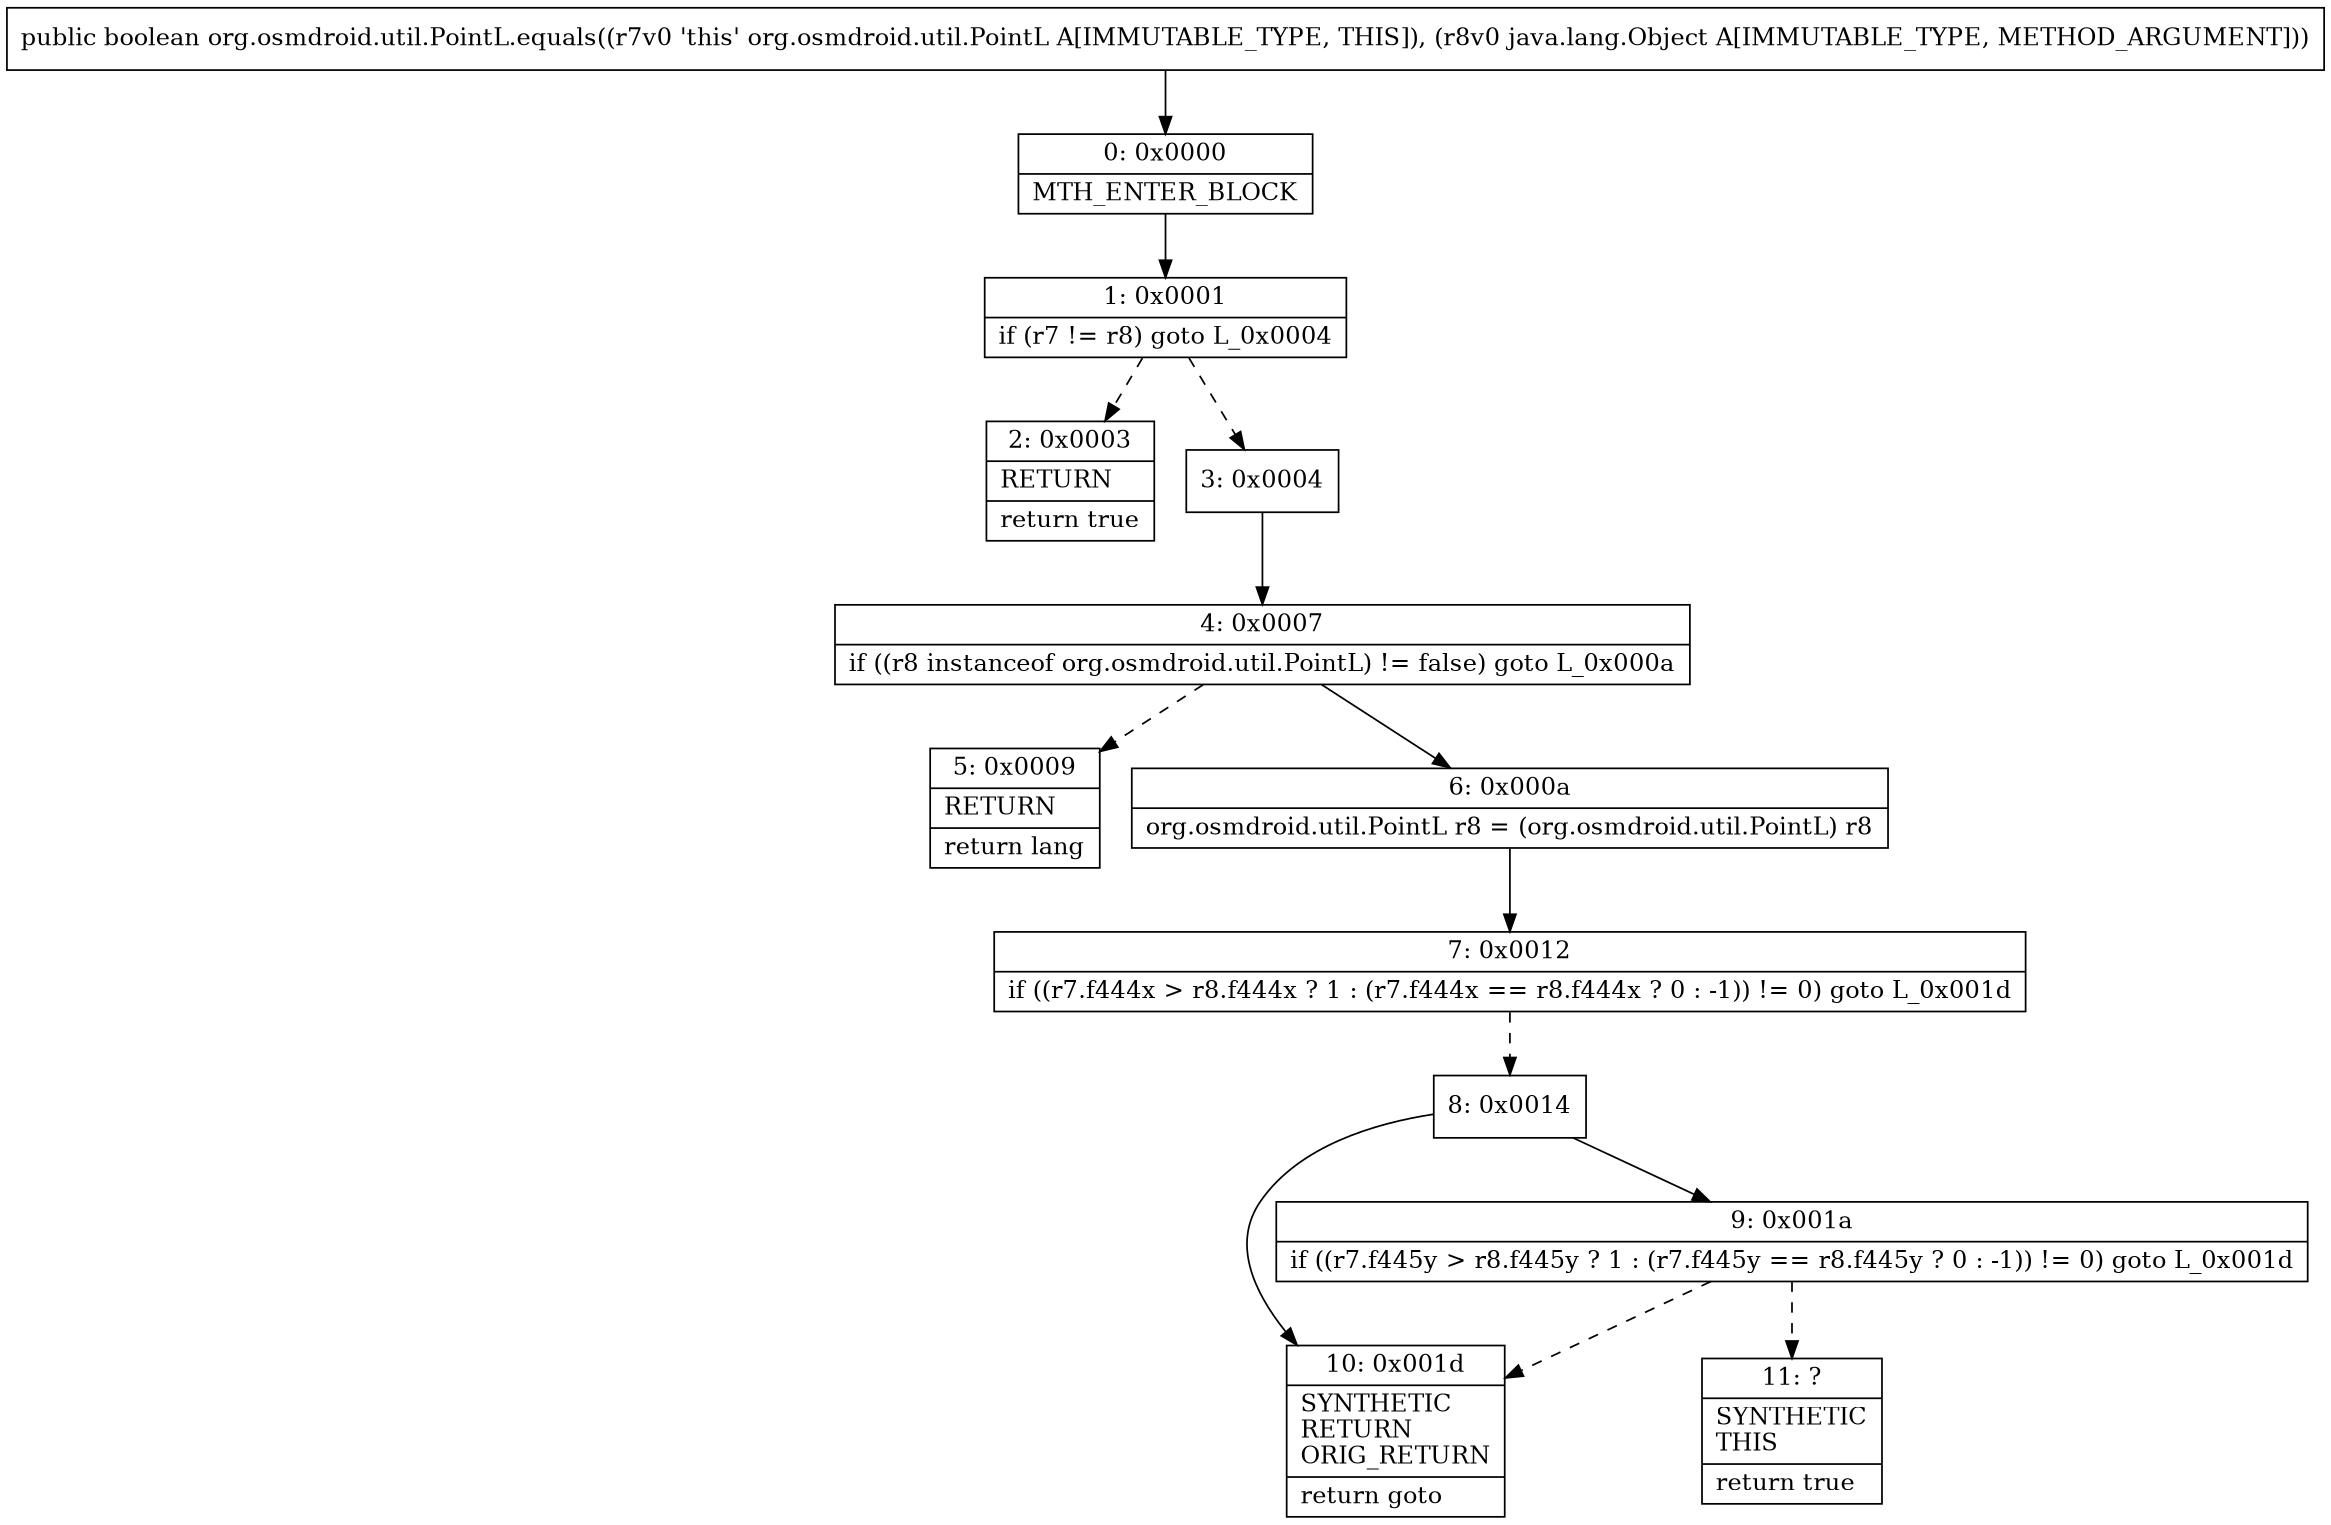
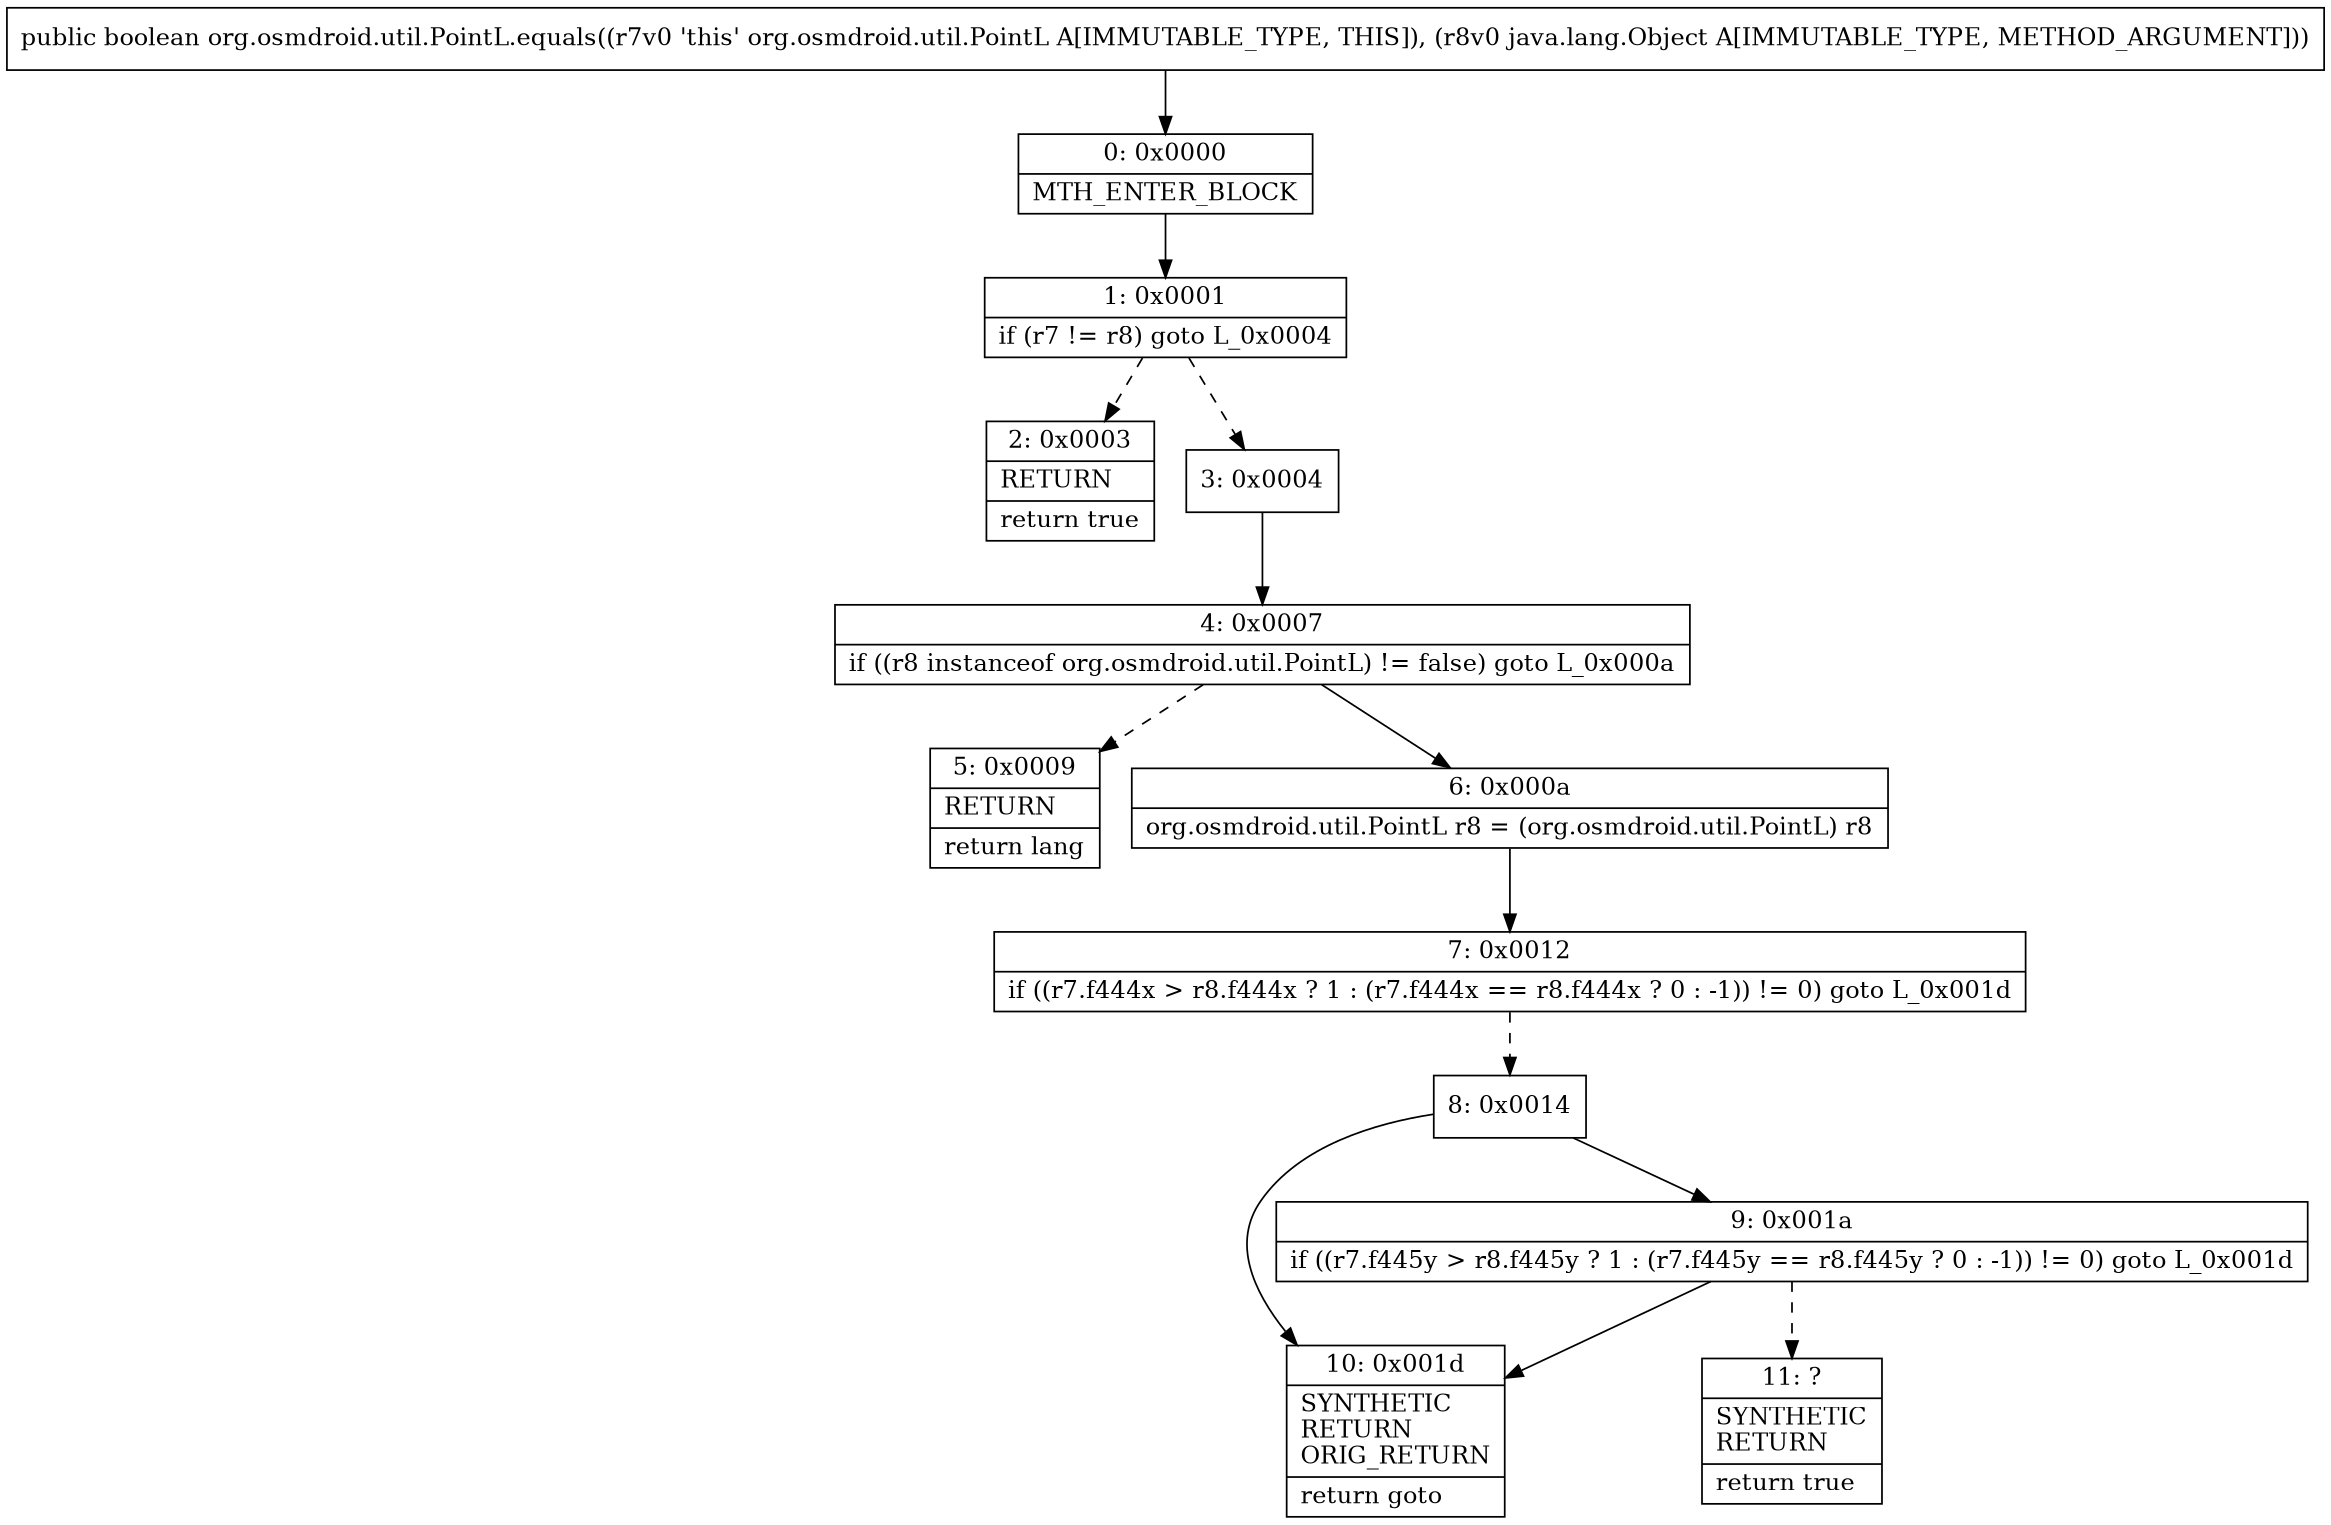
(1616, 1326) -> (1616, 1326)
(1748, 1443) -> (1772, 1443)
